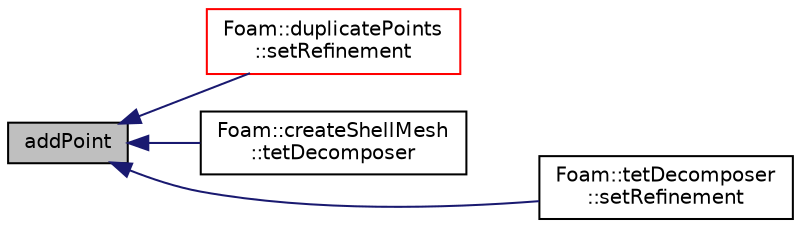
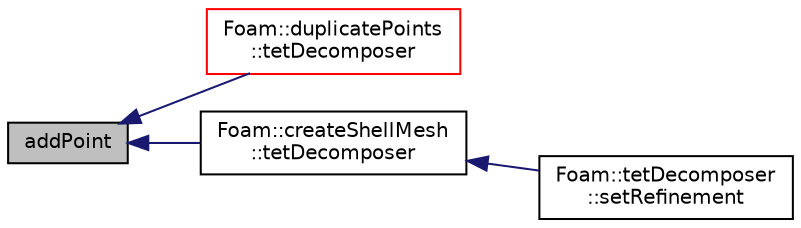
(334, 42) -> (334, 42)
(332, 205) -> (513, 167)
